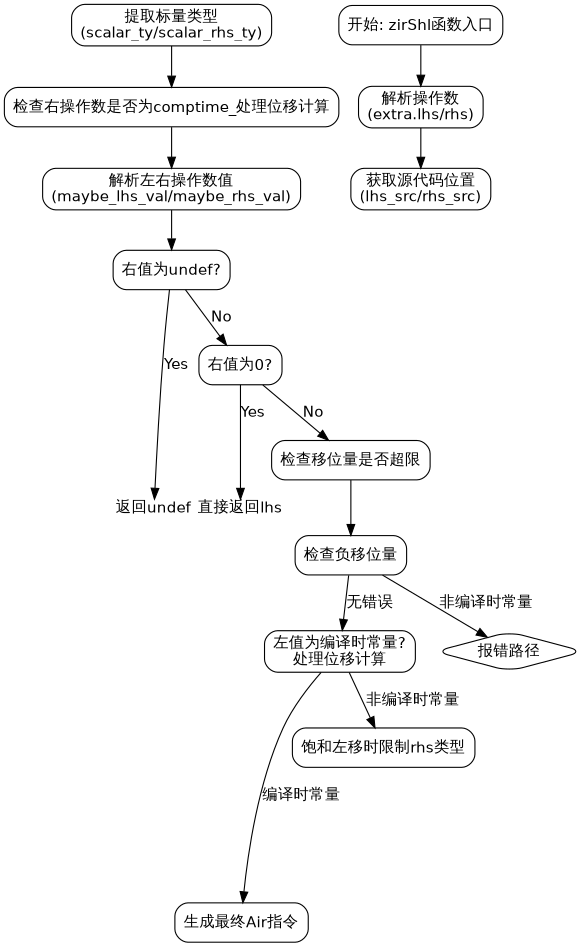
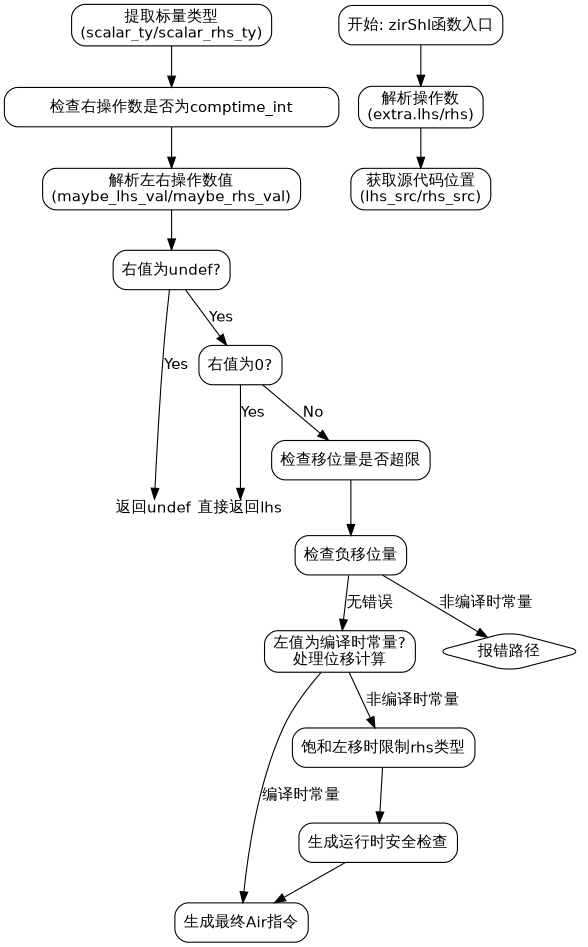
(172, 107) -> (172, 107)
(221, 318) -> (221, 318)
none -> (378, 843)
